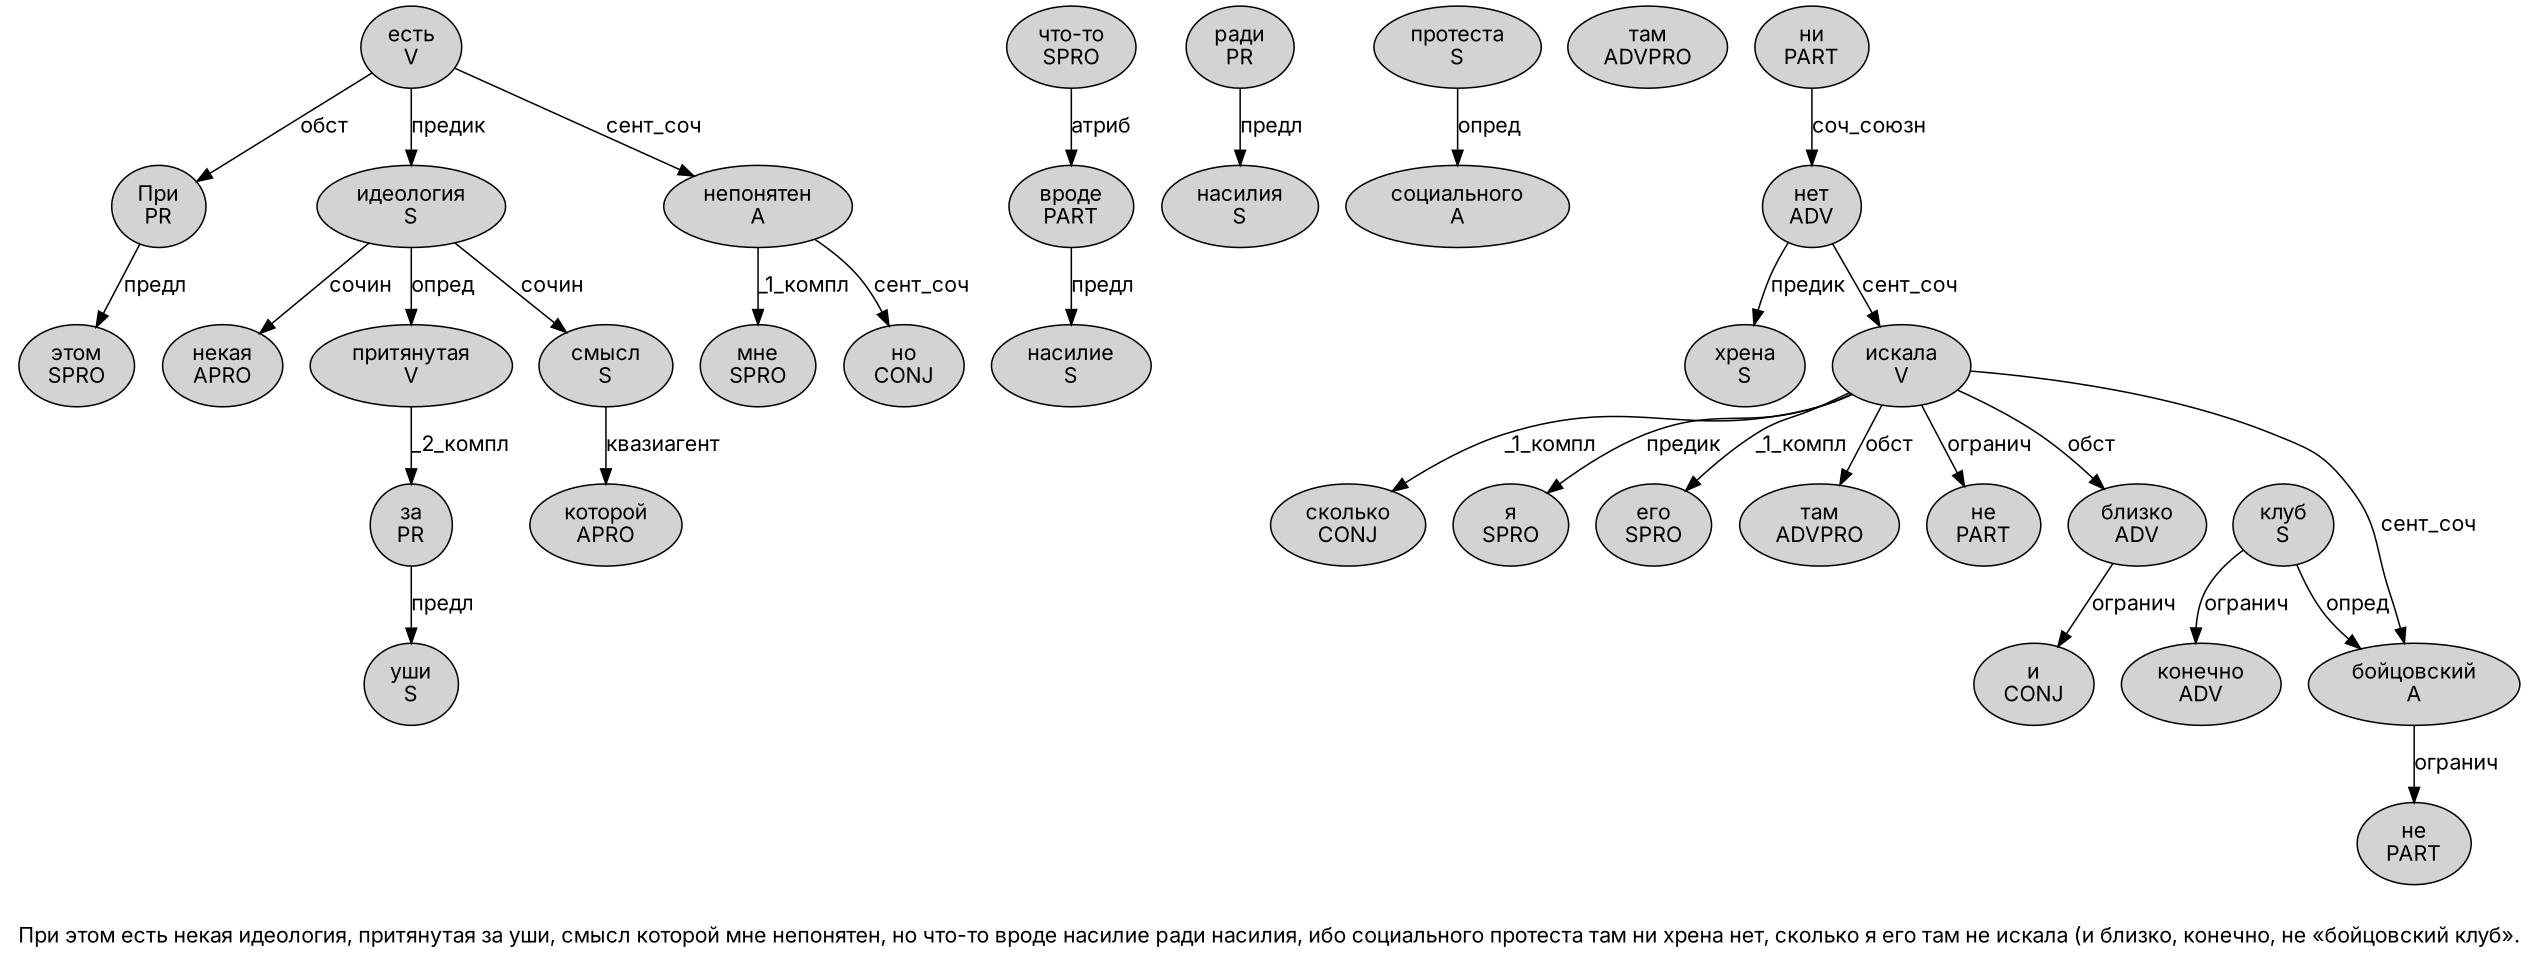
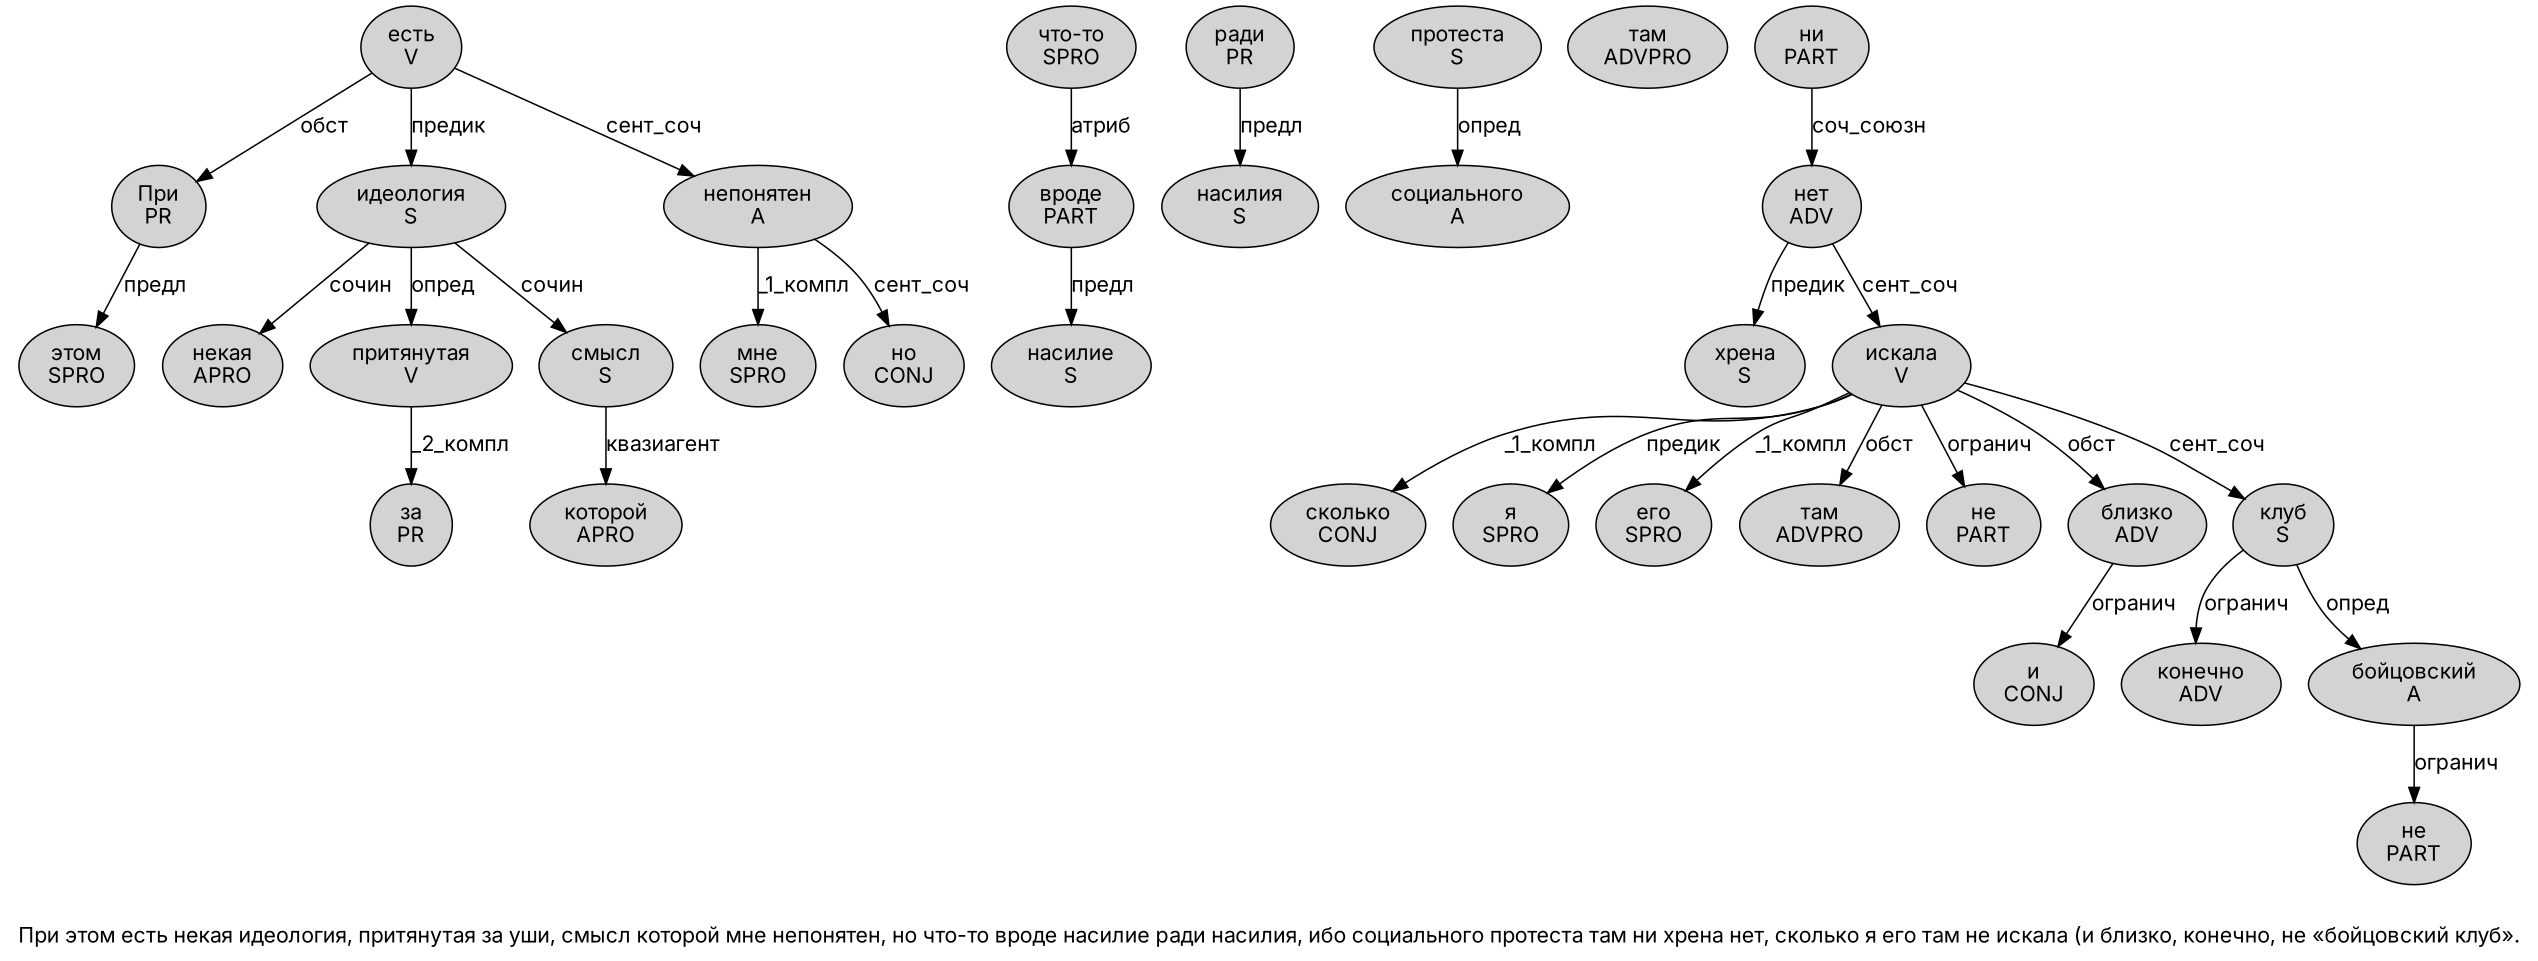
(2243, 423) -> (2102, 426)
(411, 684) -> none
